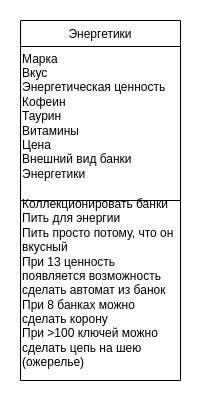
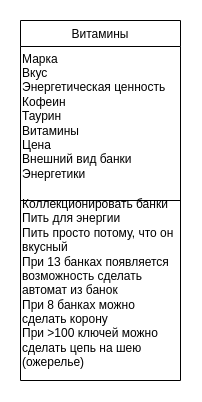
(100, 34) -> (100, 34)
(102, 291) -> (102, 291)
